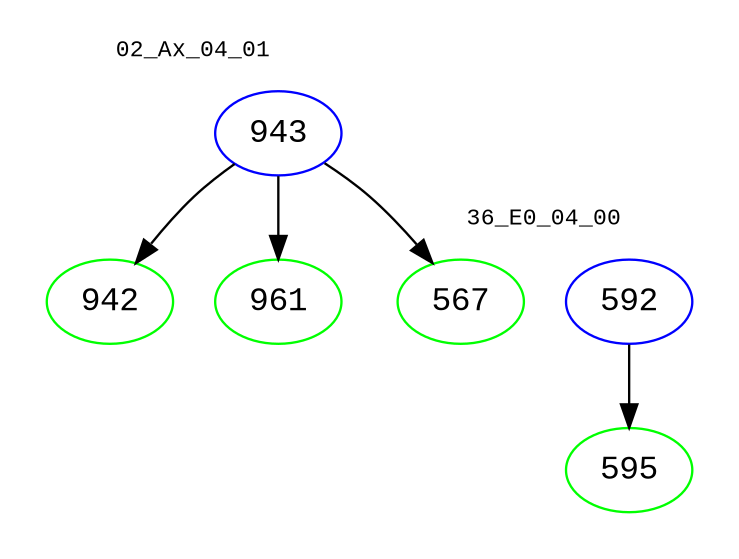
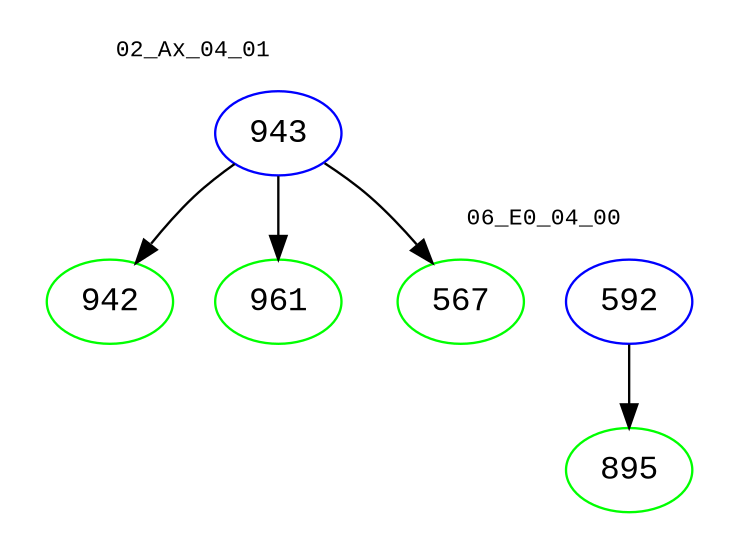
(545, 219) -> (545, 219)
(629, 470) -> (629, 470)
